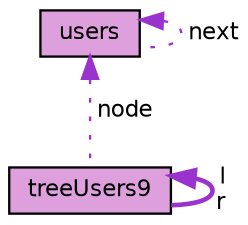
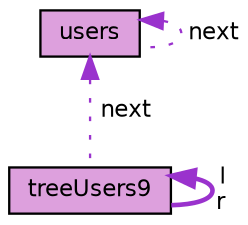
(122, 111) -> (122, 111)
